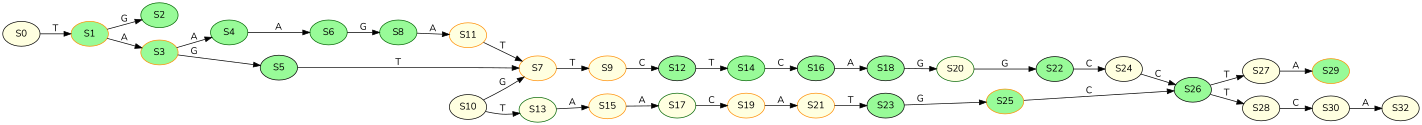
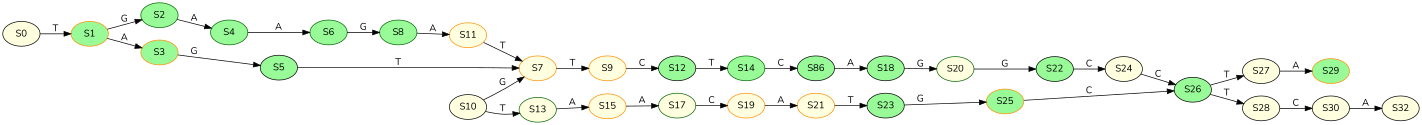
(191, 43) -> (191, 23)
(816, 68) -> (816, 68)
